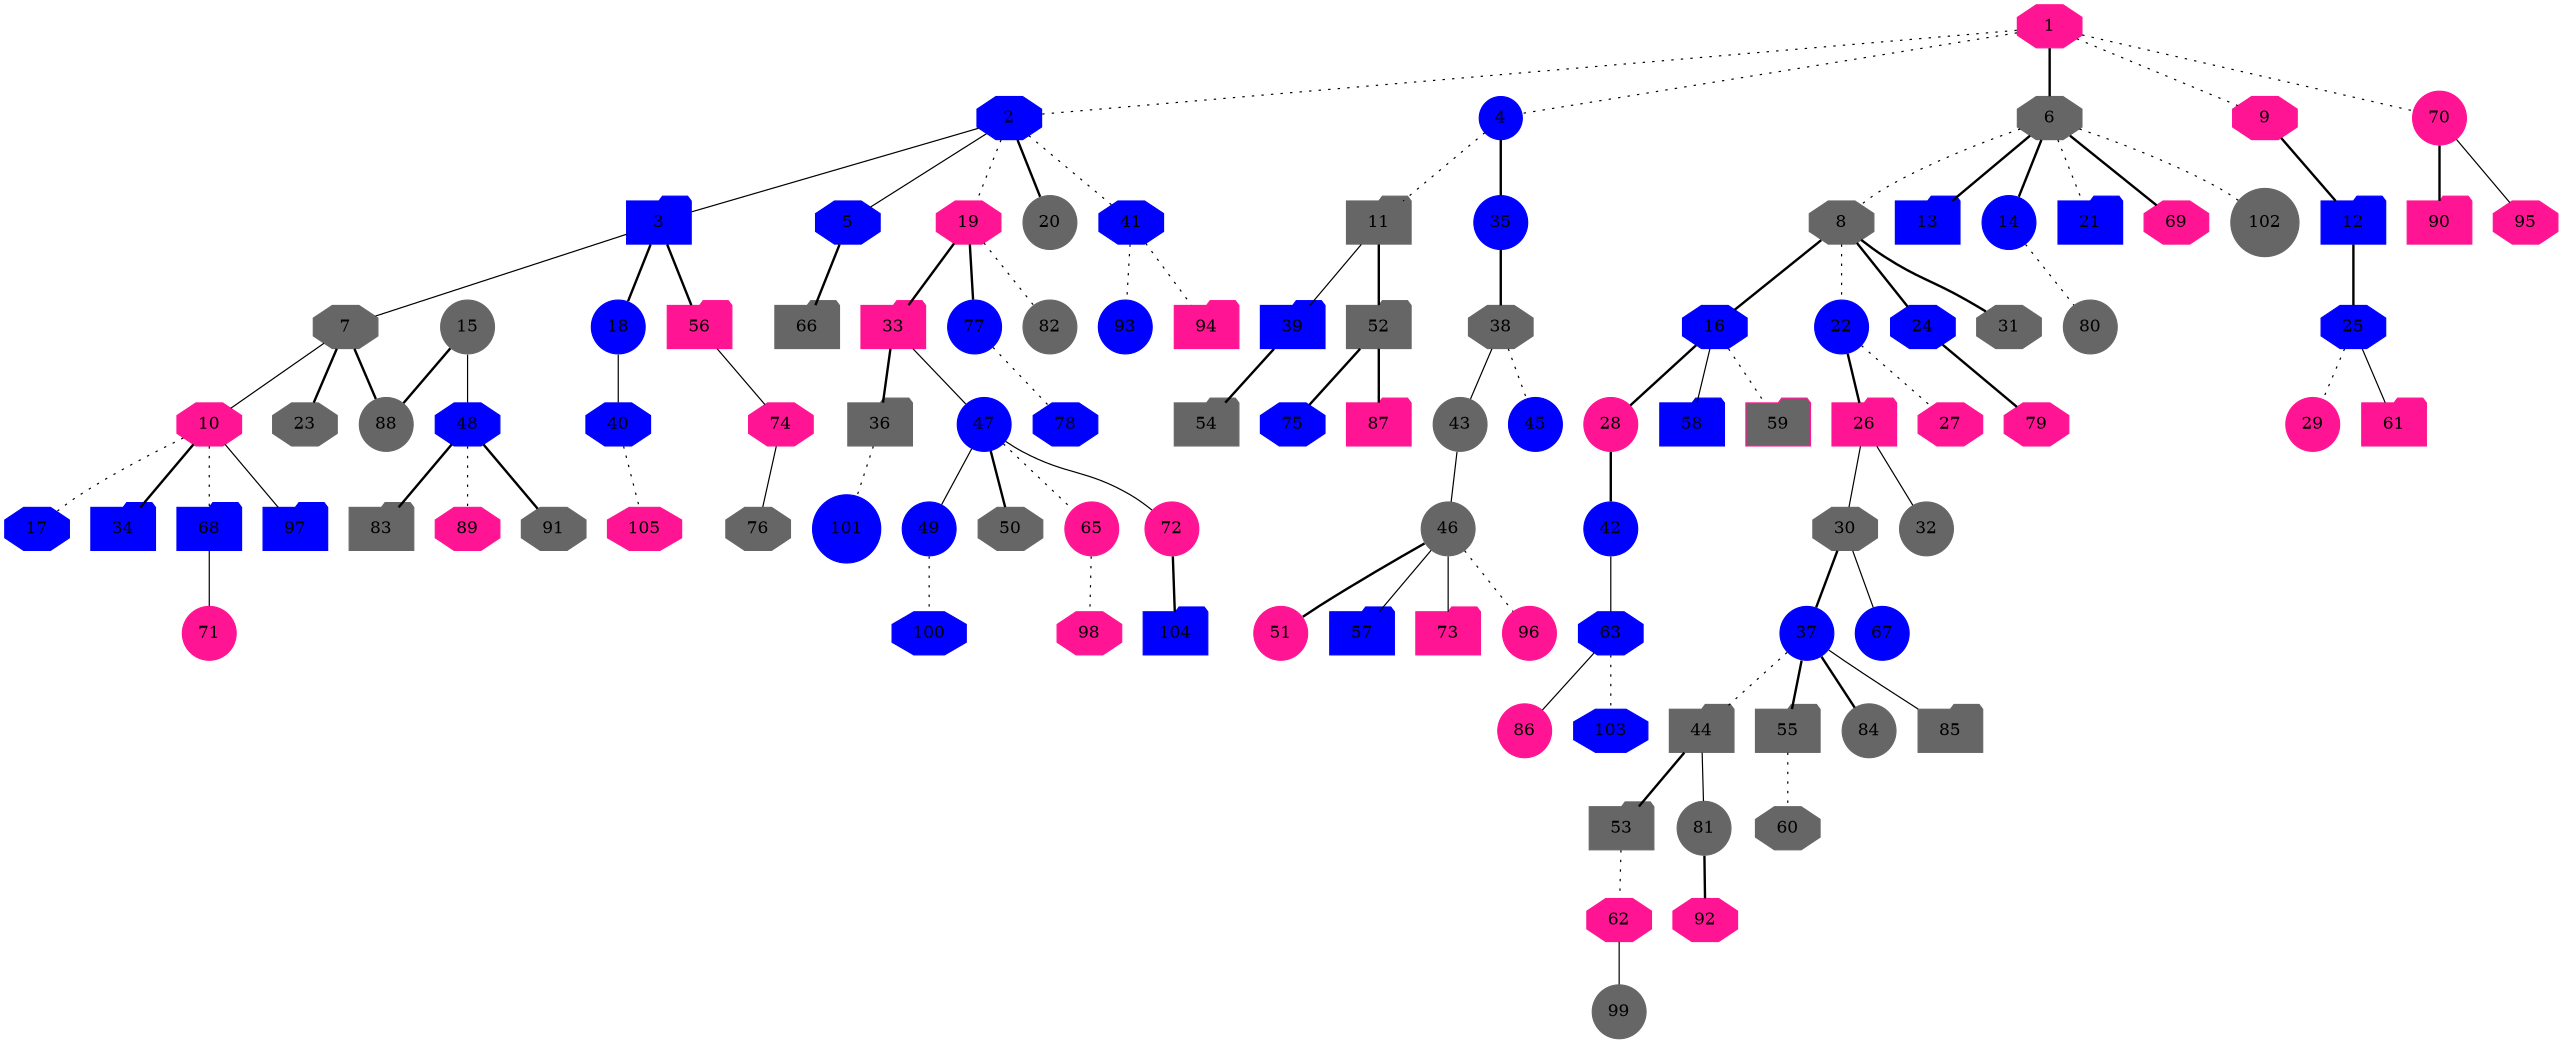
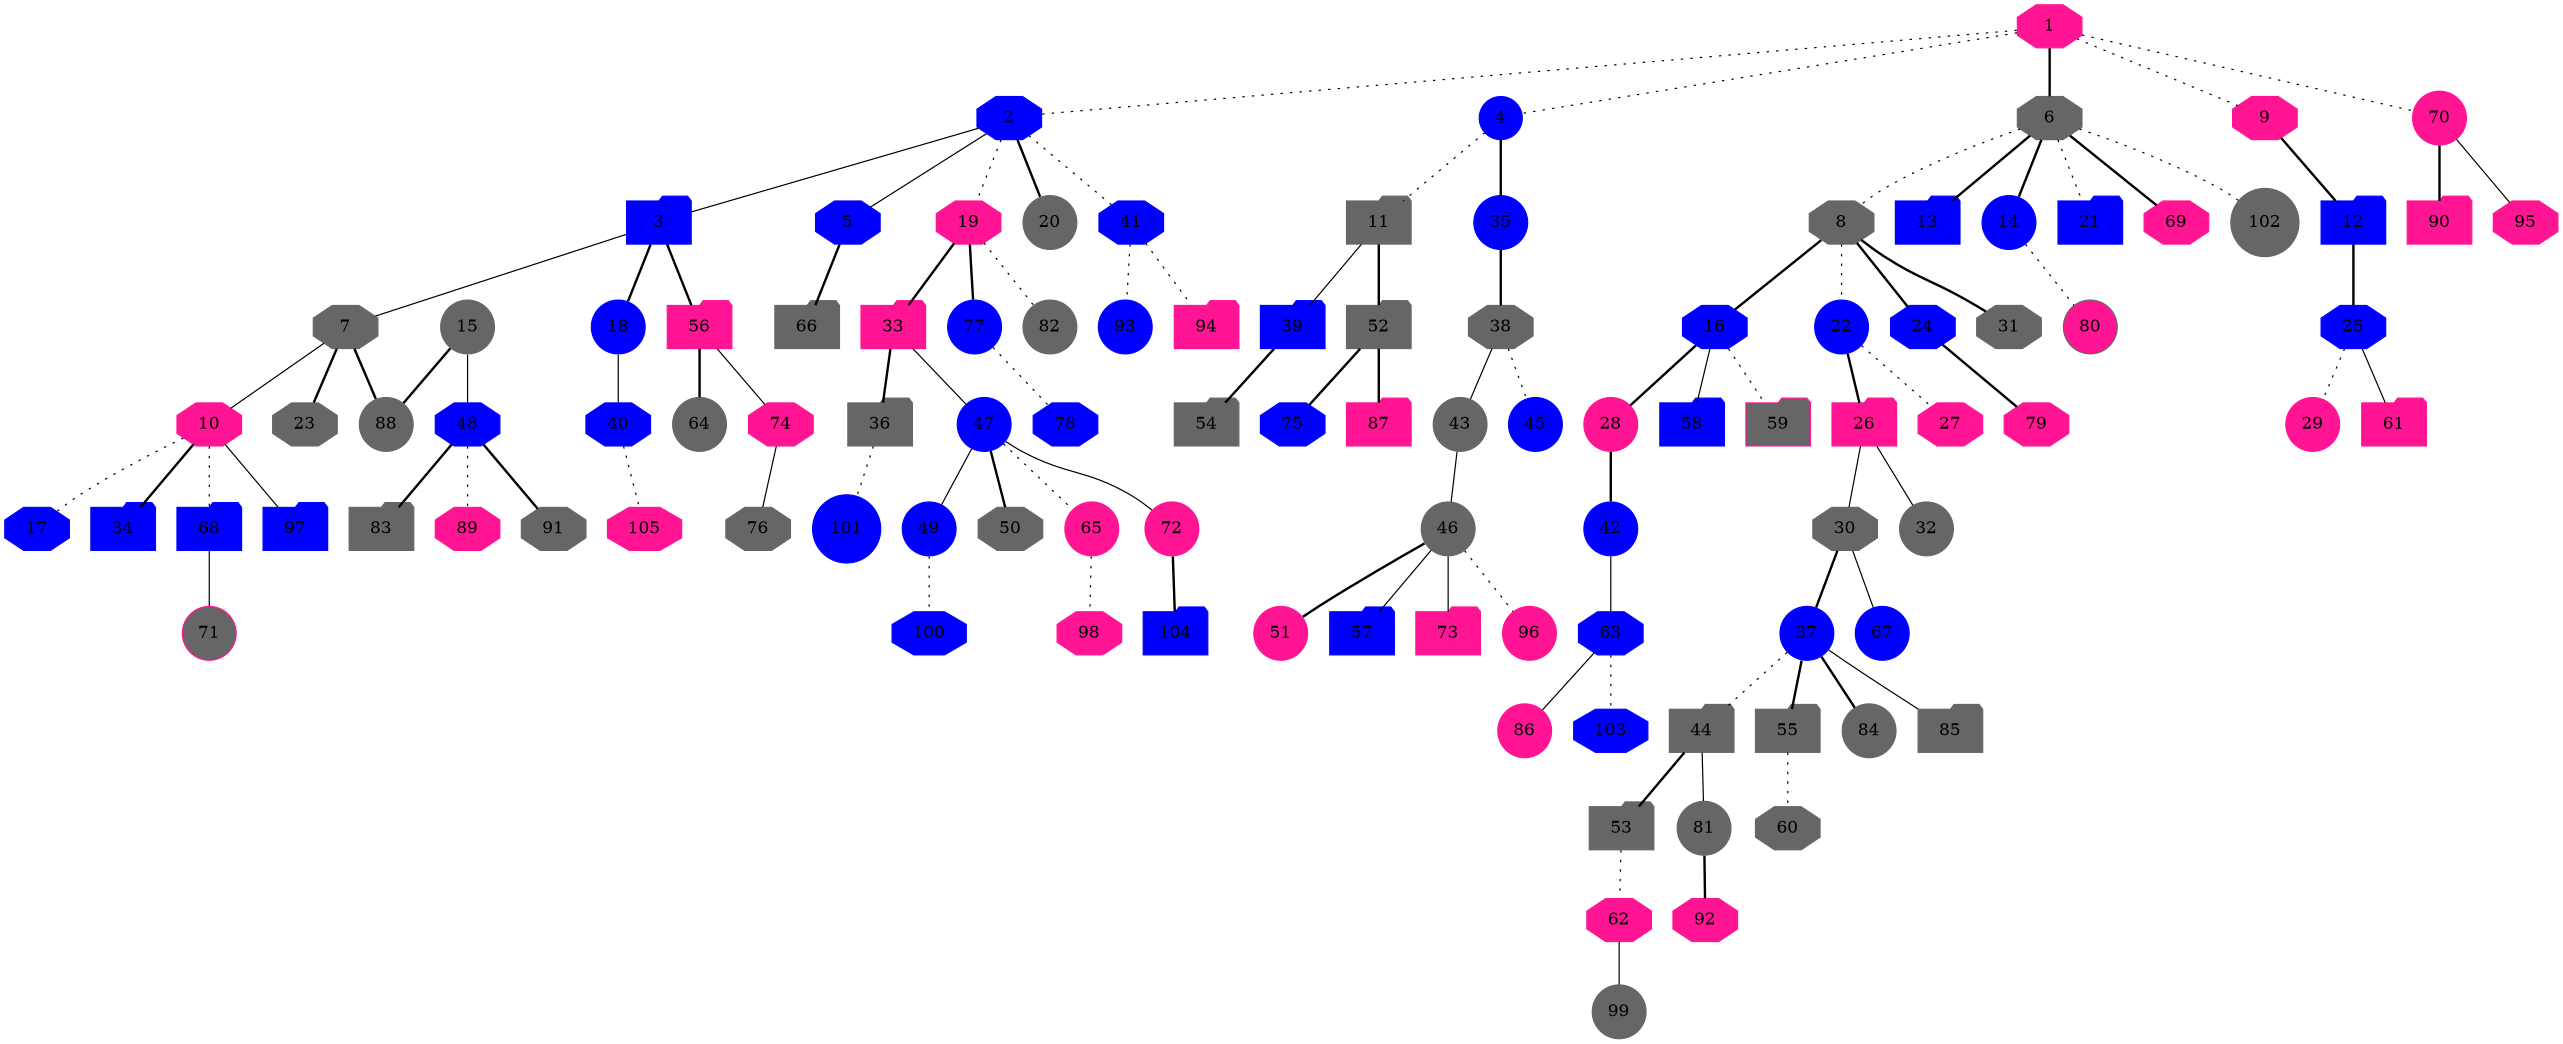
(2090, 327) -> (2090, 327)
none -> (700, 424)
(209, 633) -> (209, 633)
